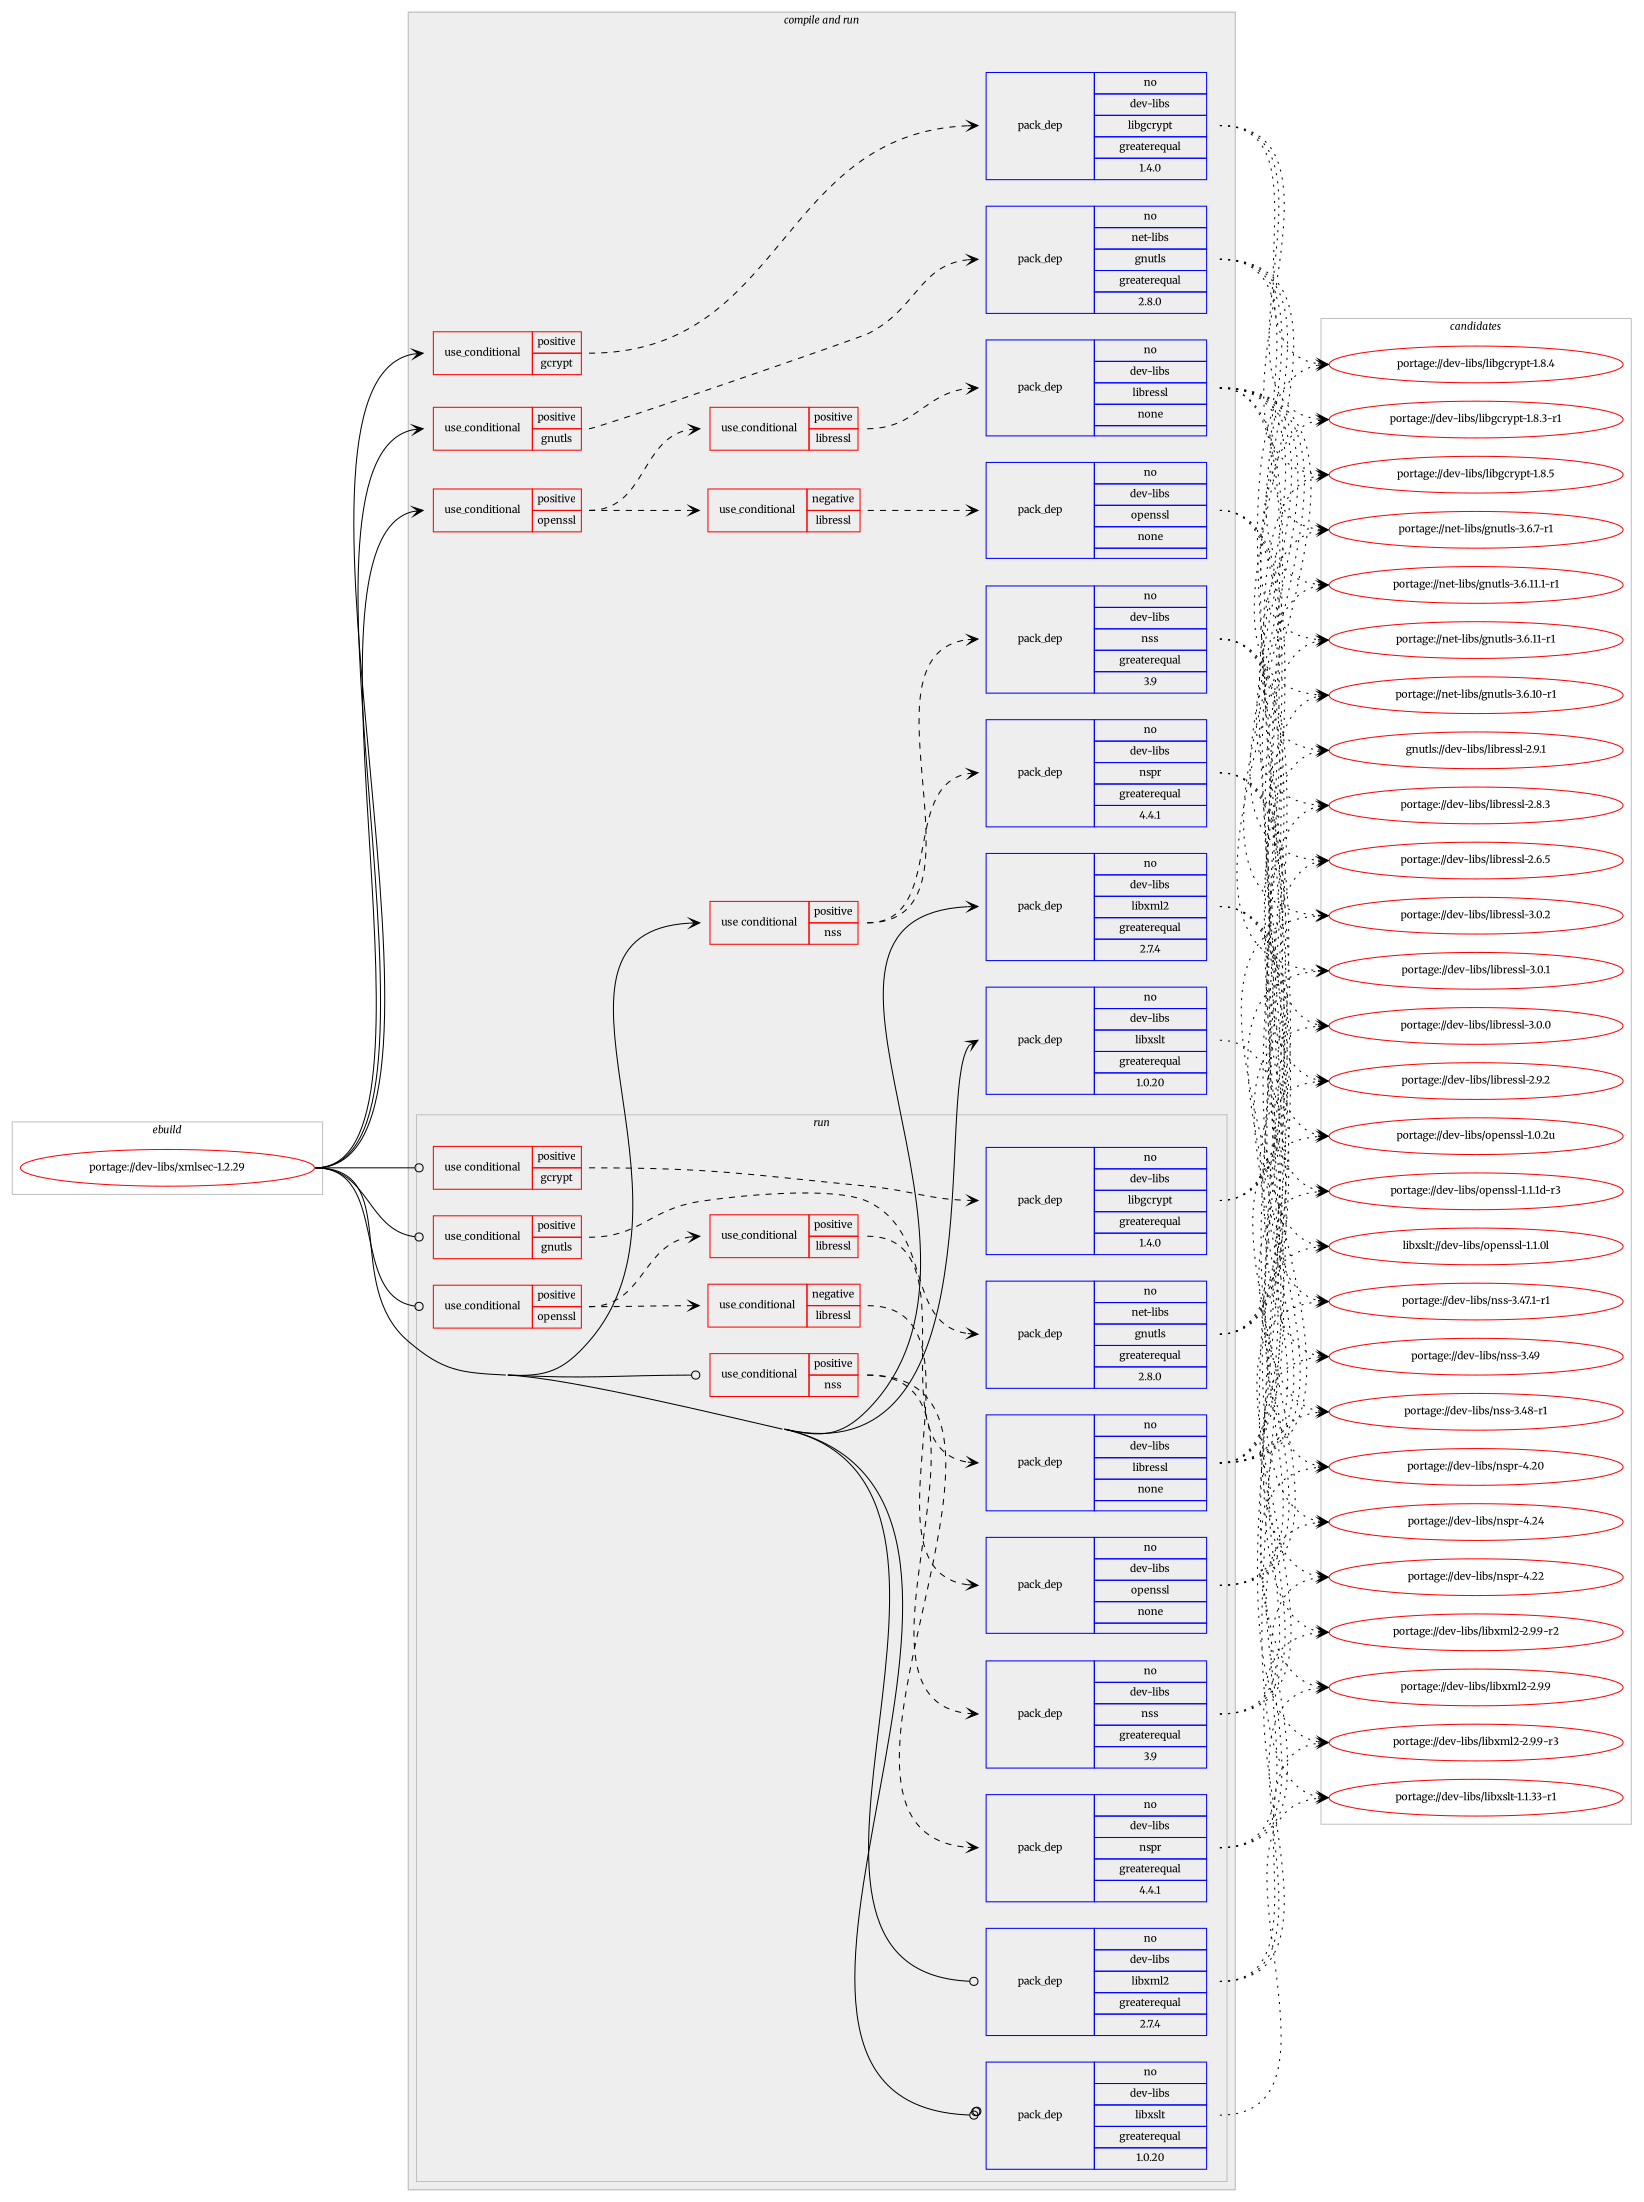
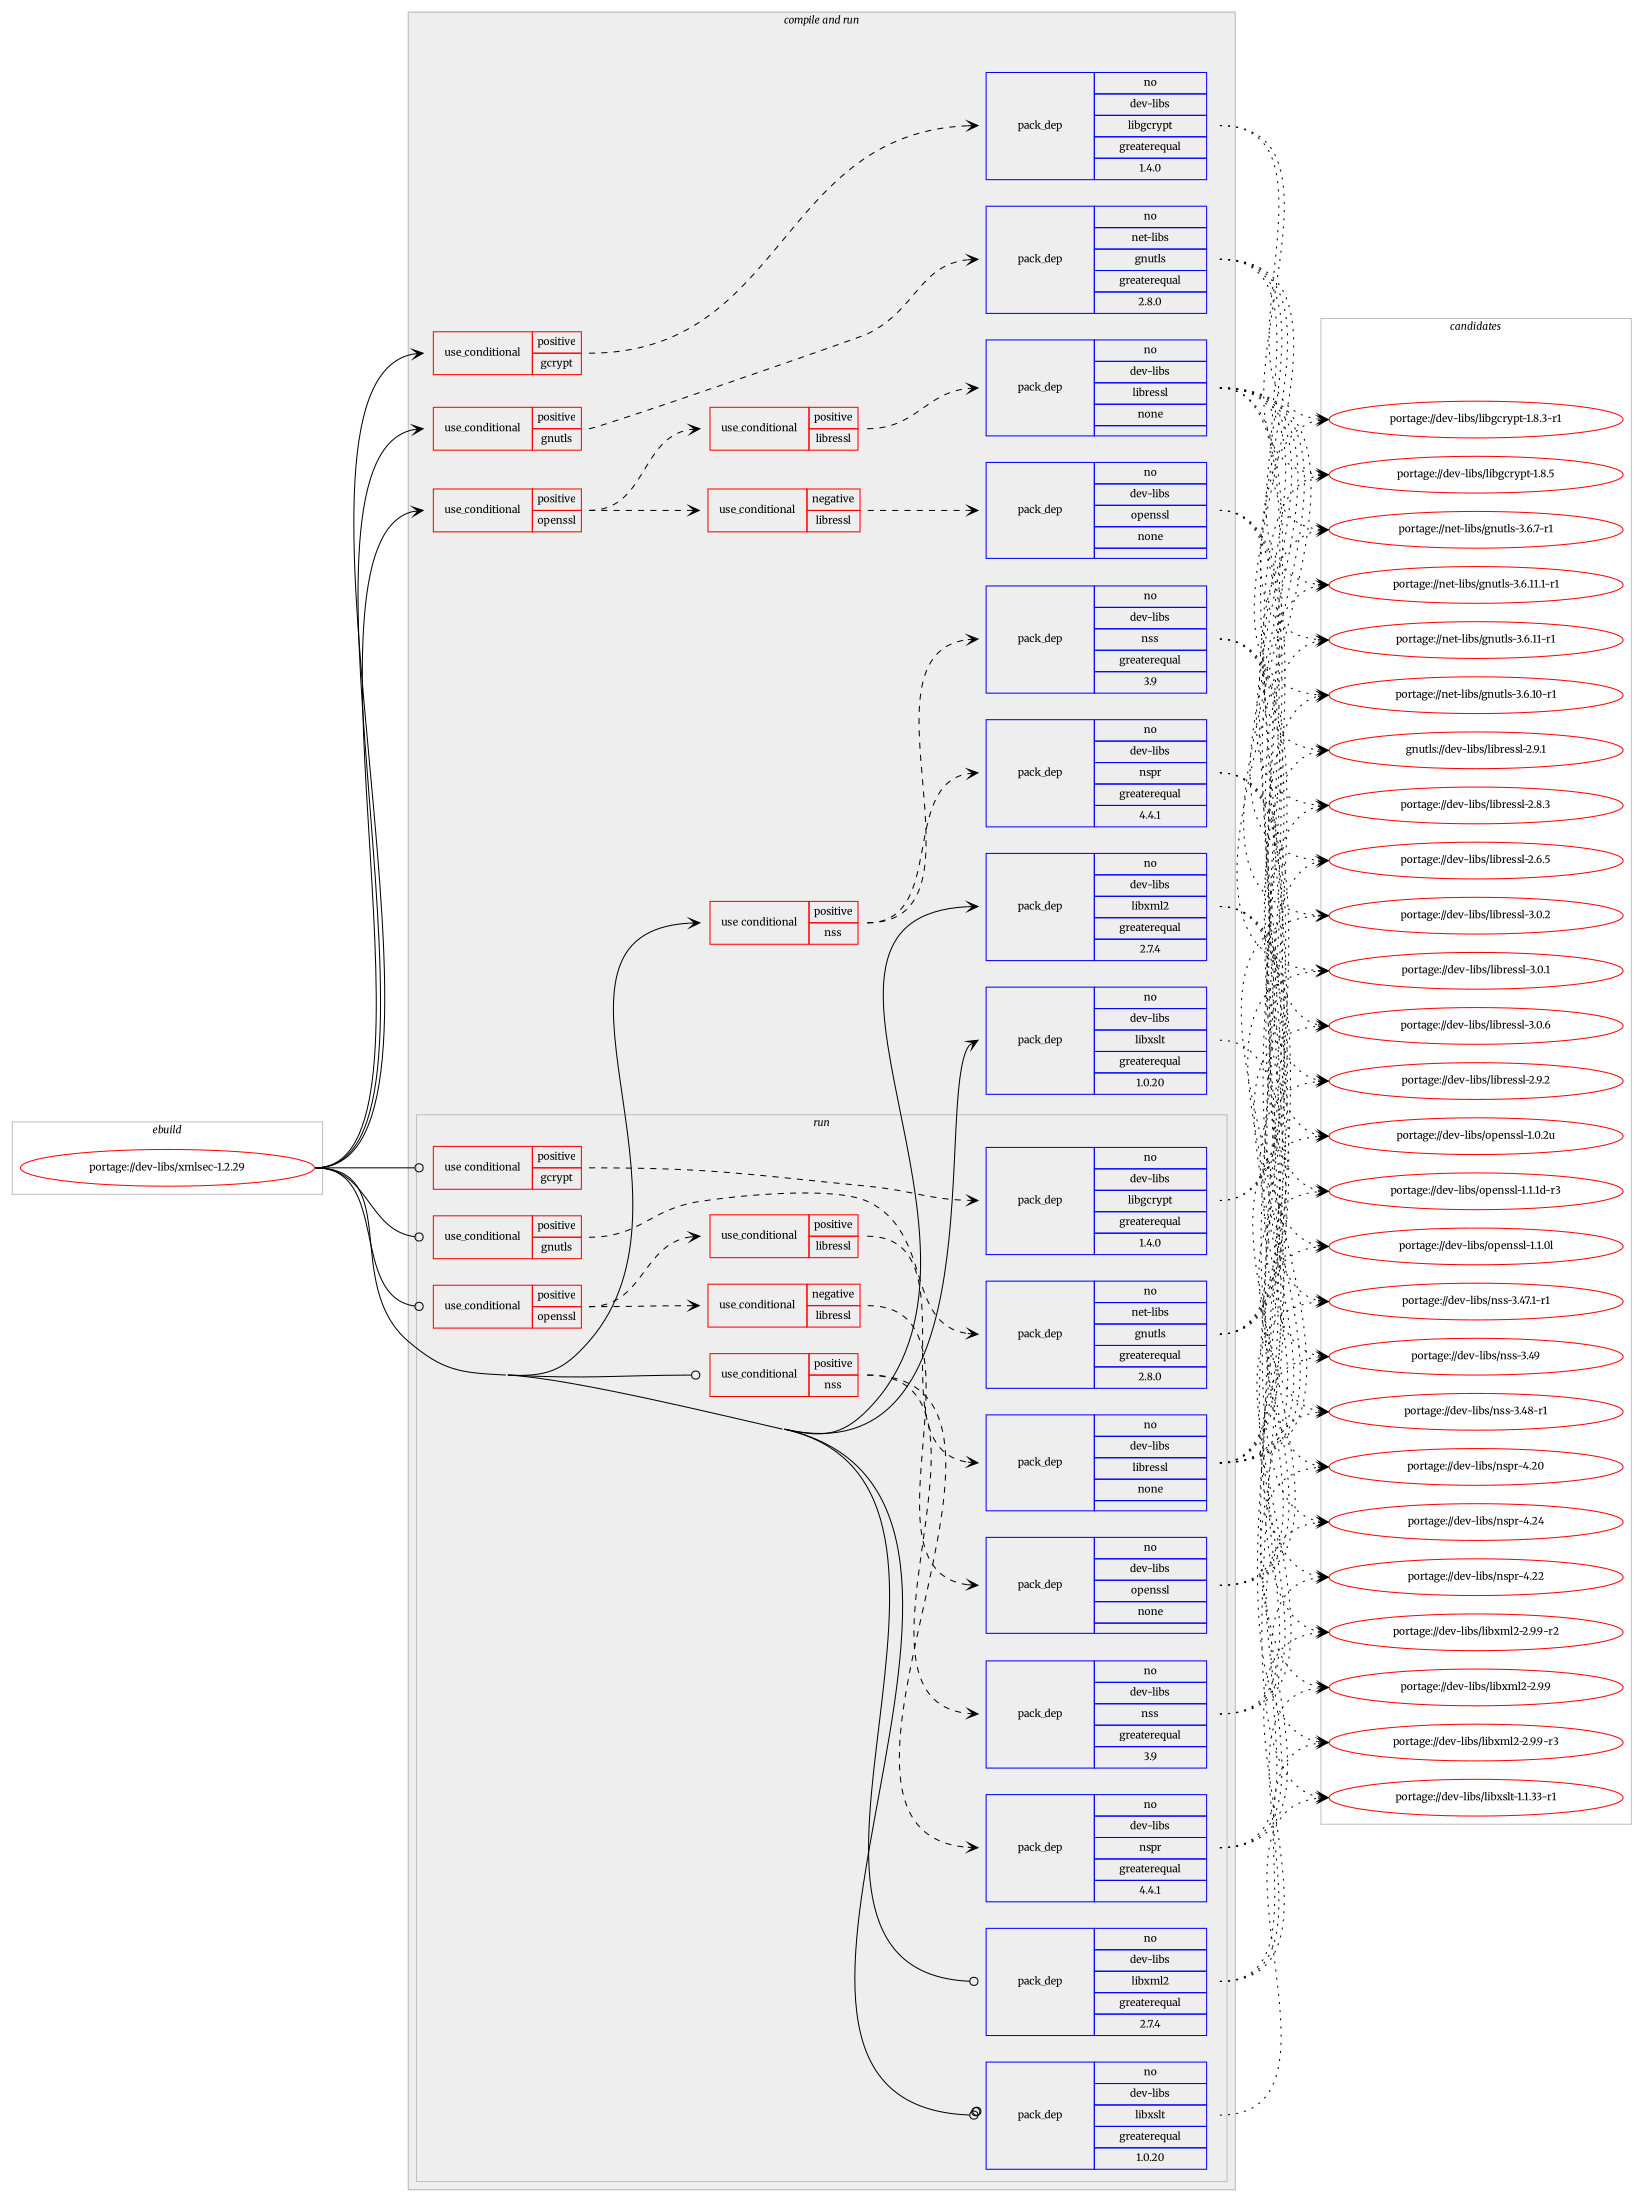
(1476, 364) -> none
(1476, 1026) -> (1476, 1026)
(1476, 1246) -> (1476, 1246)
